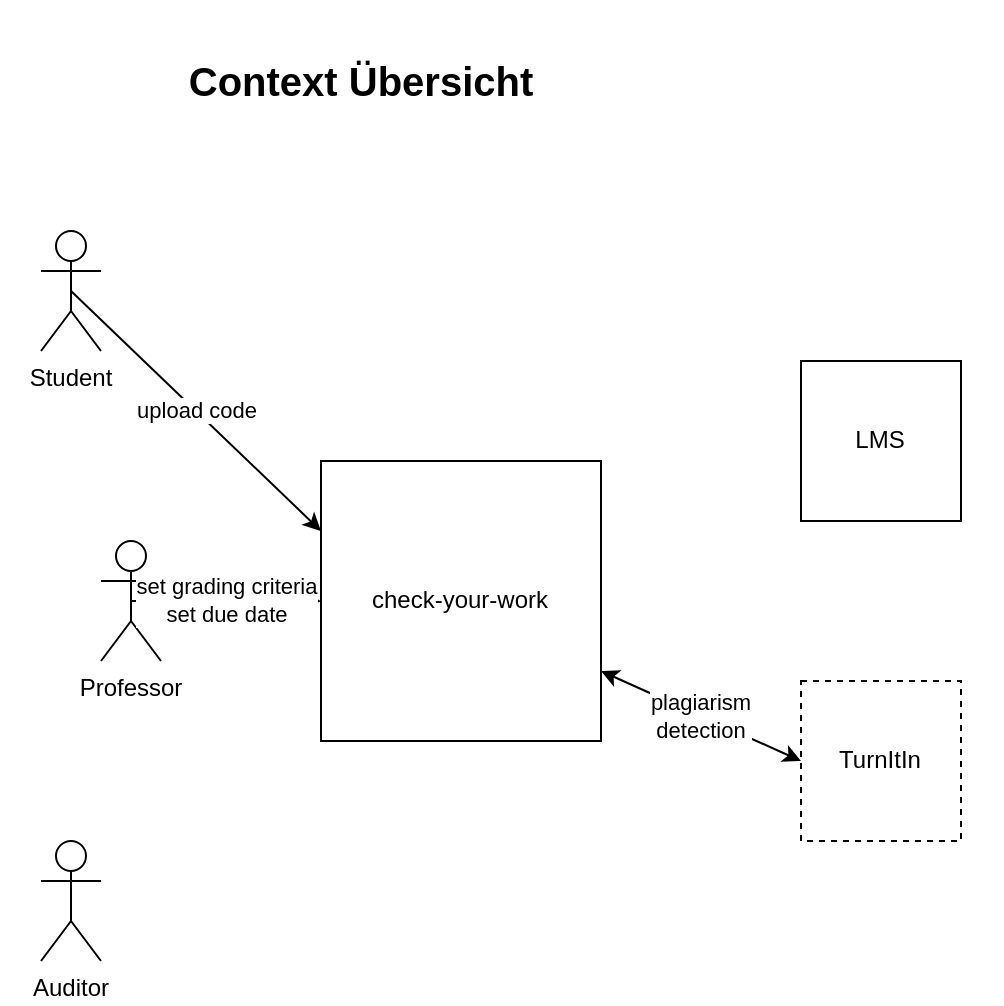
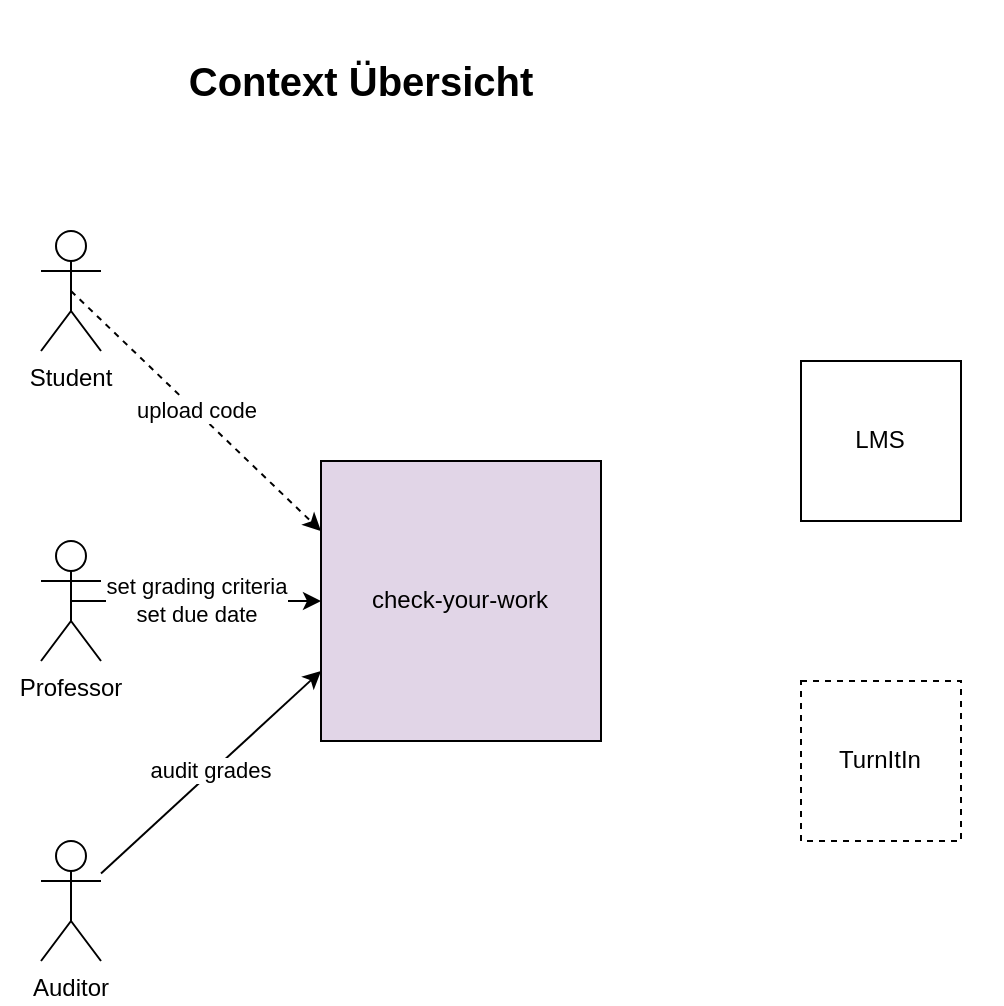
(129, 347) -> (129, 347)
(131, 601) -> (71, 601)
(461, 601) -> (461, 601)
(651, 694) -> none
none -> (206, 777)
